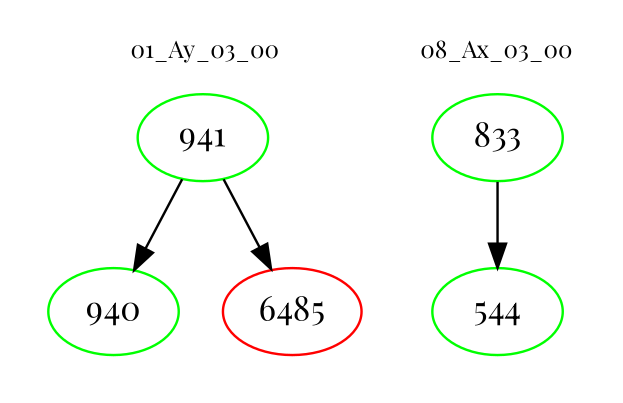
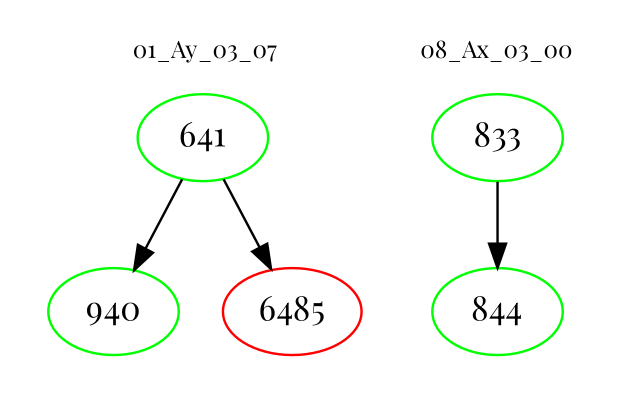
(205, 52) -> (205, 52)
(203, 138) -> (203, 138)
(498, 312) -> (498, 312)
